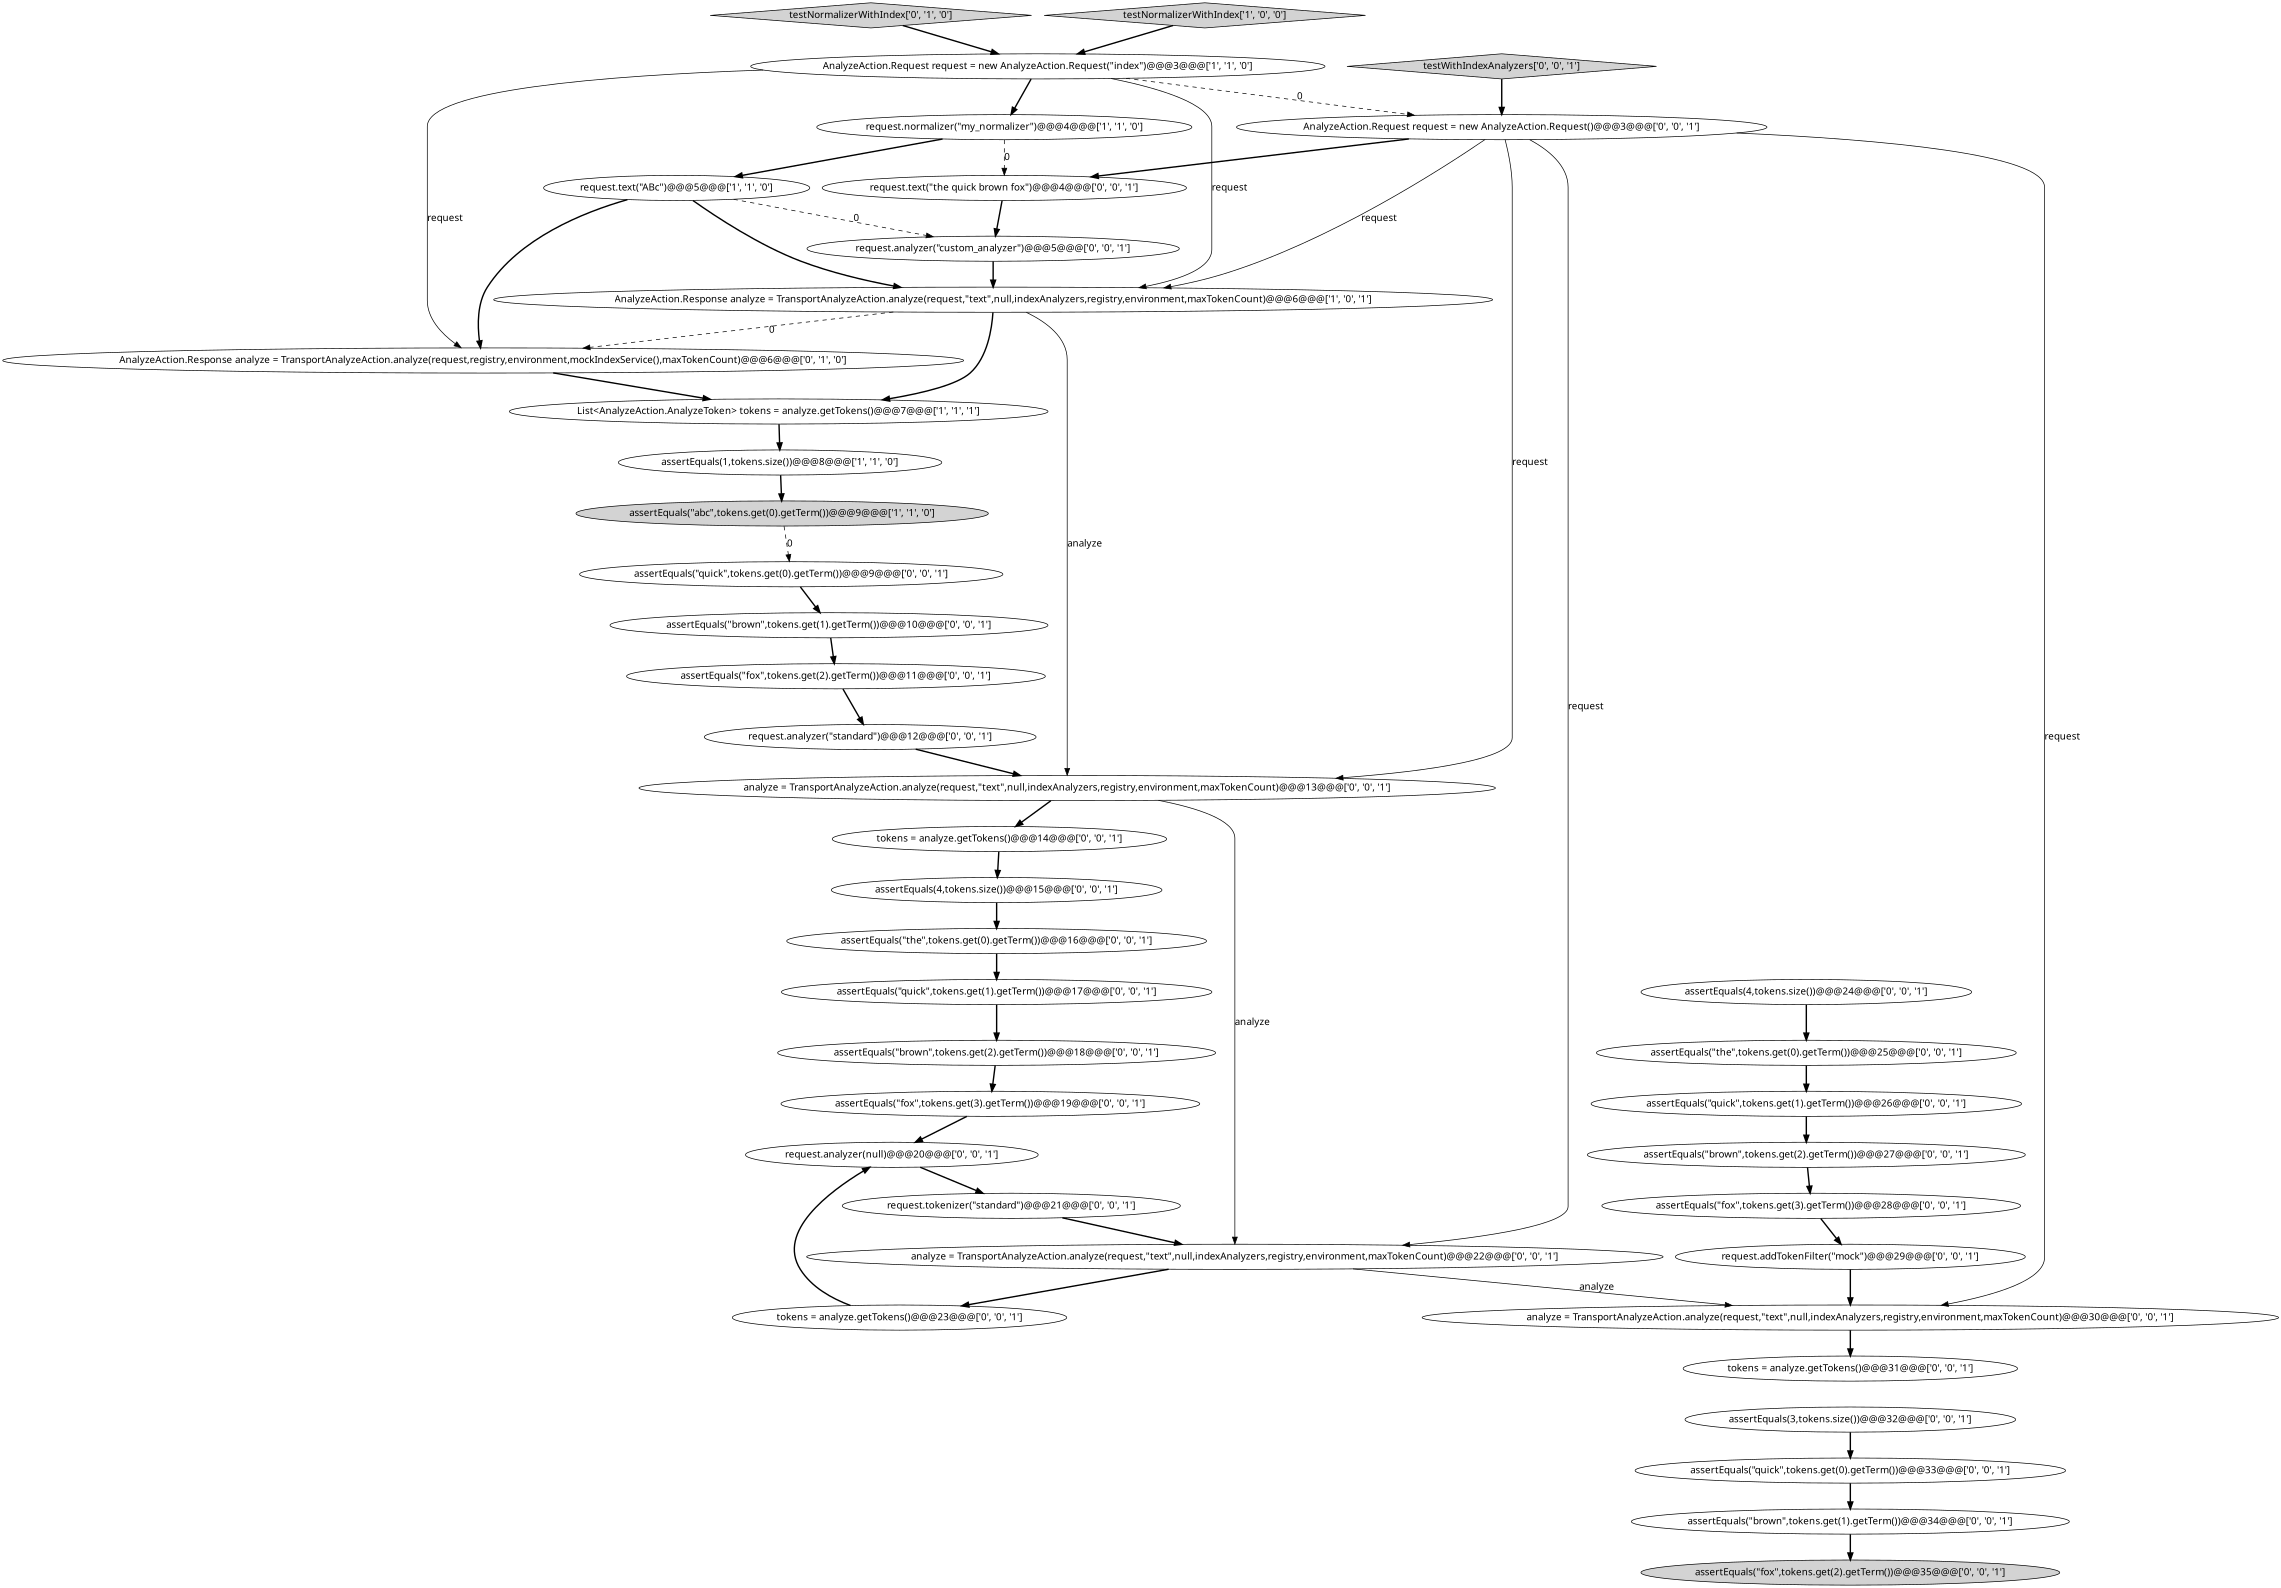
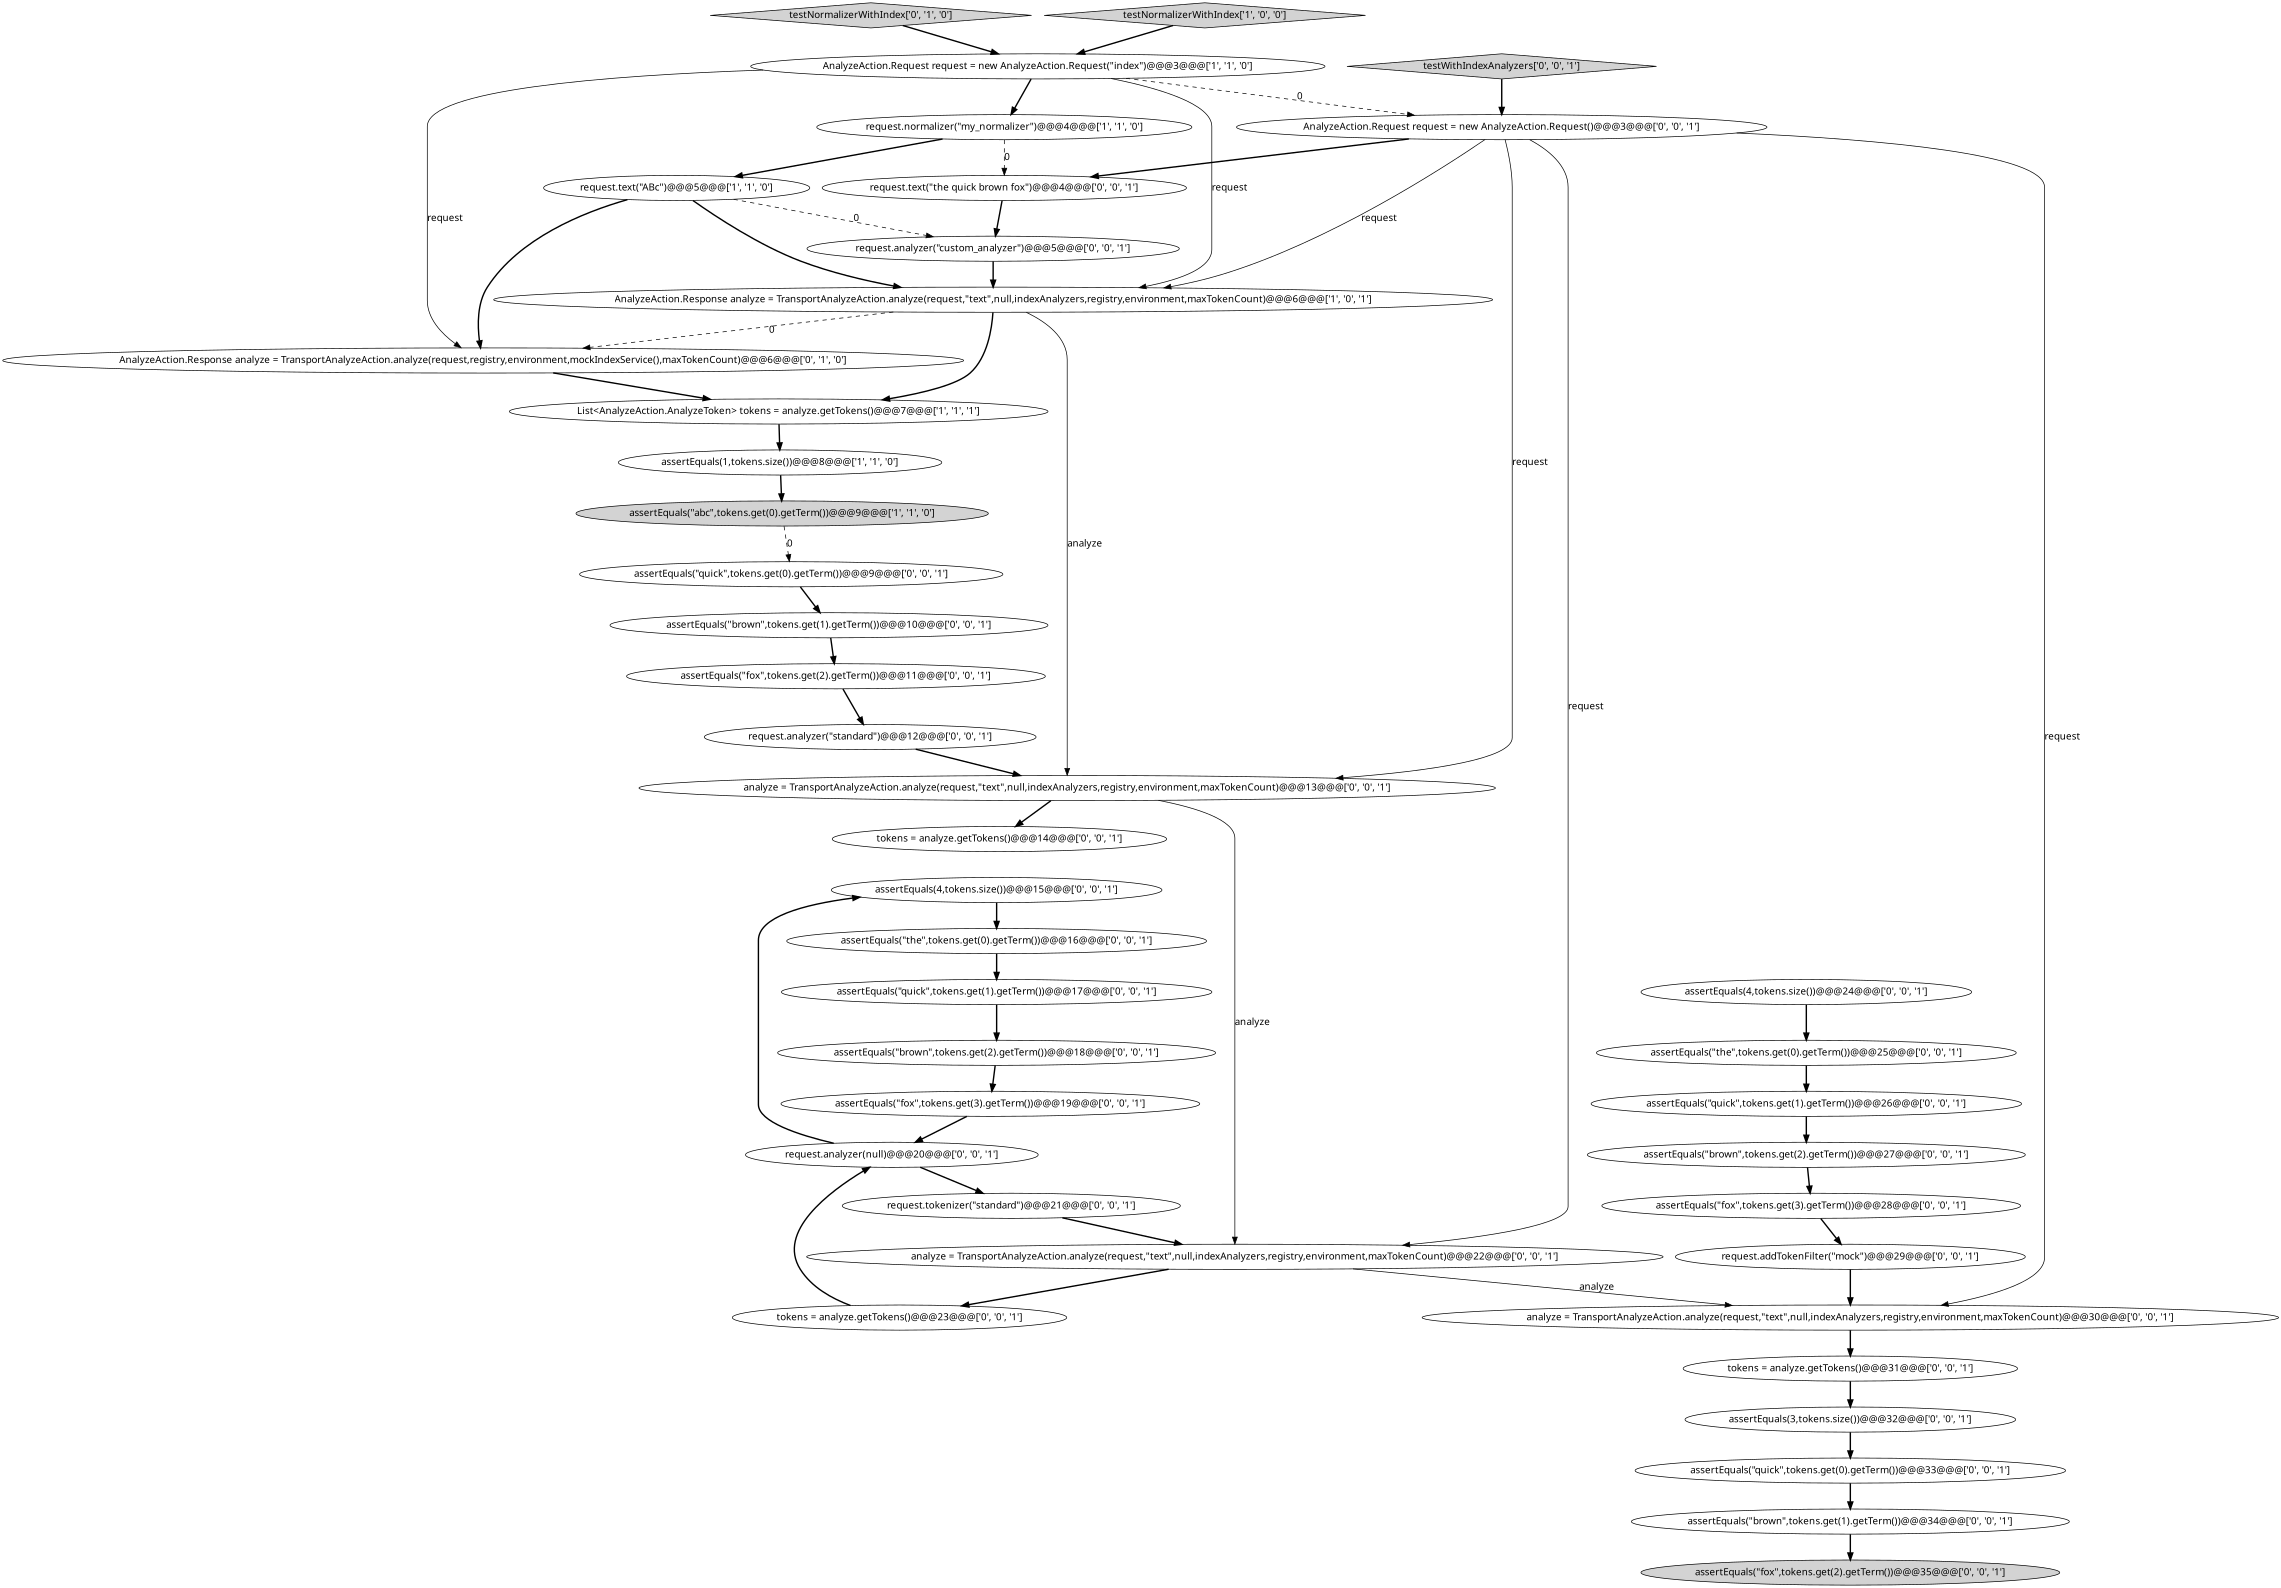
(998, 861) -> (758, 1012)
none -> (1850, 1391)
